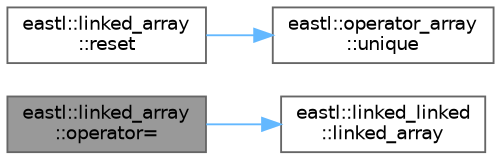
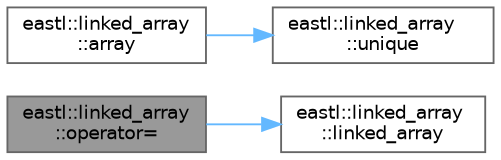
(107, 35) -> (107, 35)
(383, 35) -> (383, 35)
(383, 124) -> (383, 124)
